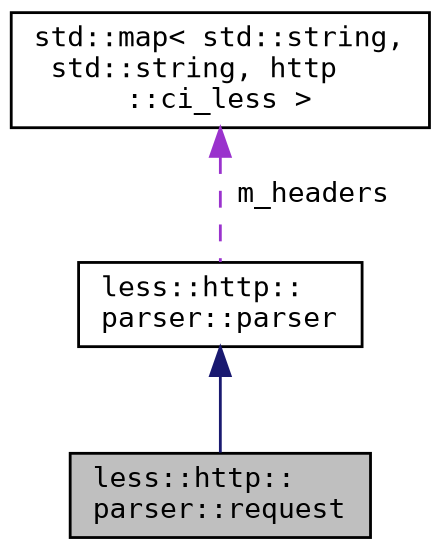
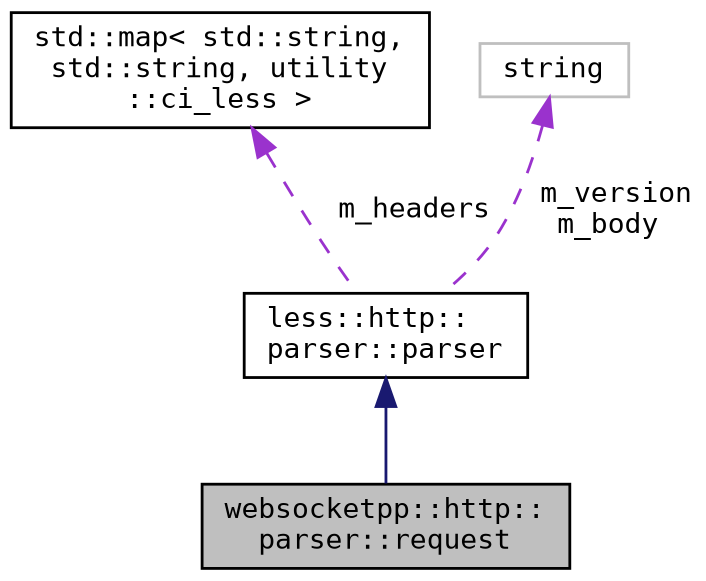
(220, 70) -> (220, 70)
none -> (554, 70)
(220, 495) -> (386, 526)
